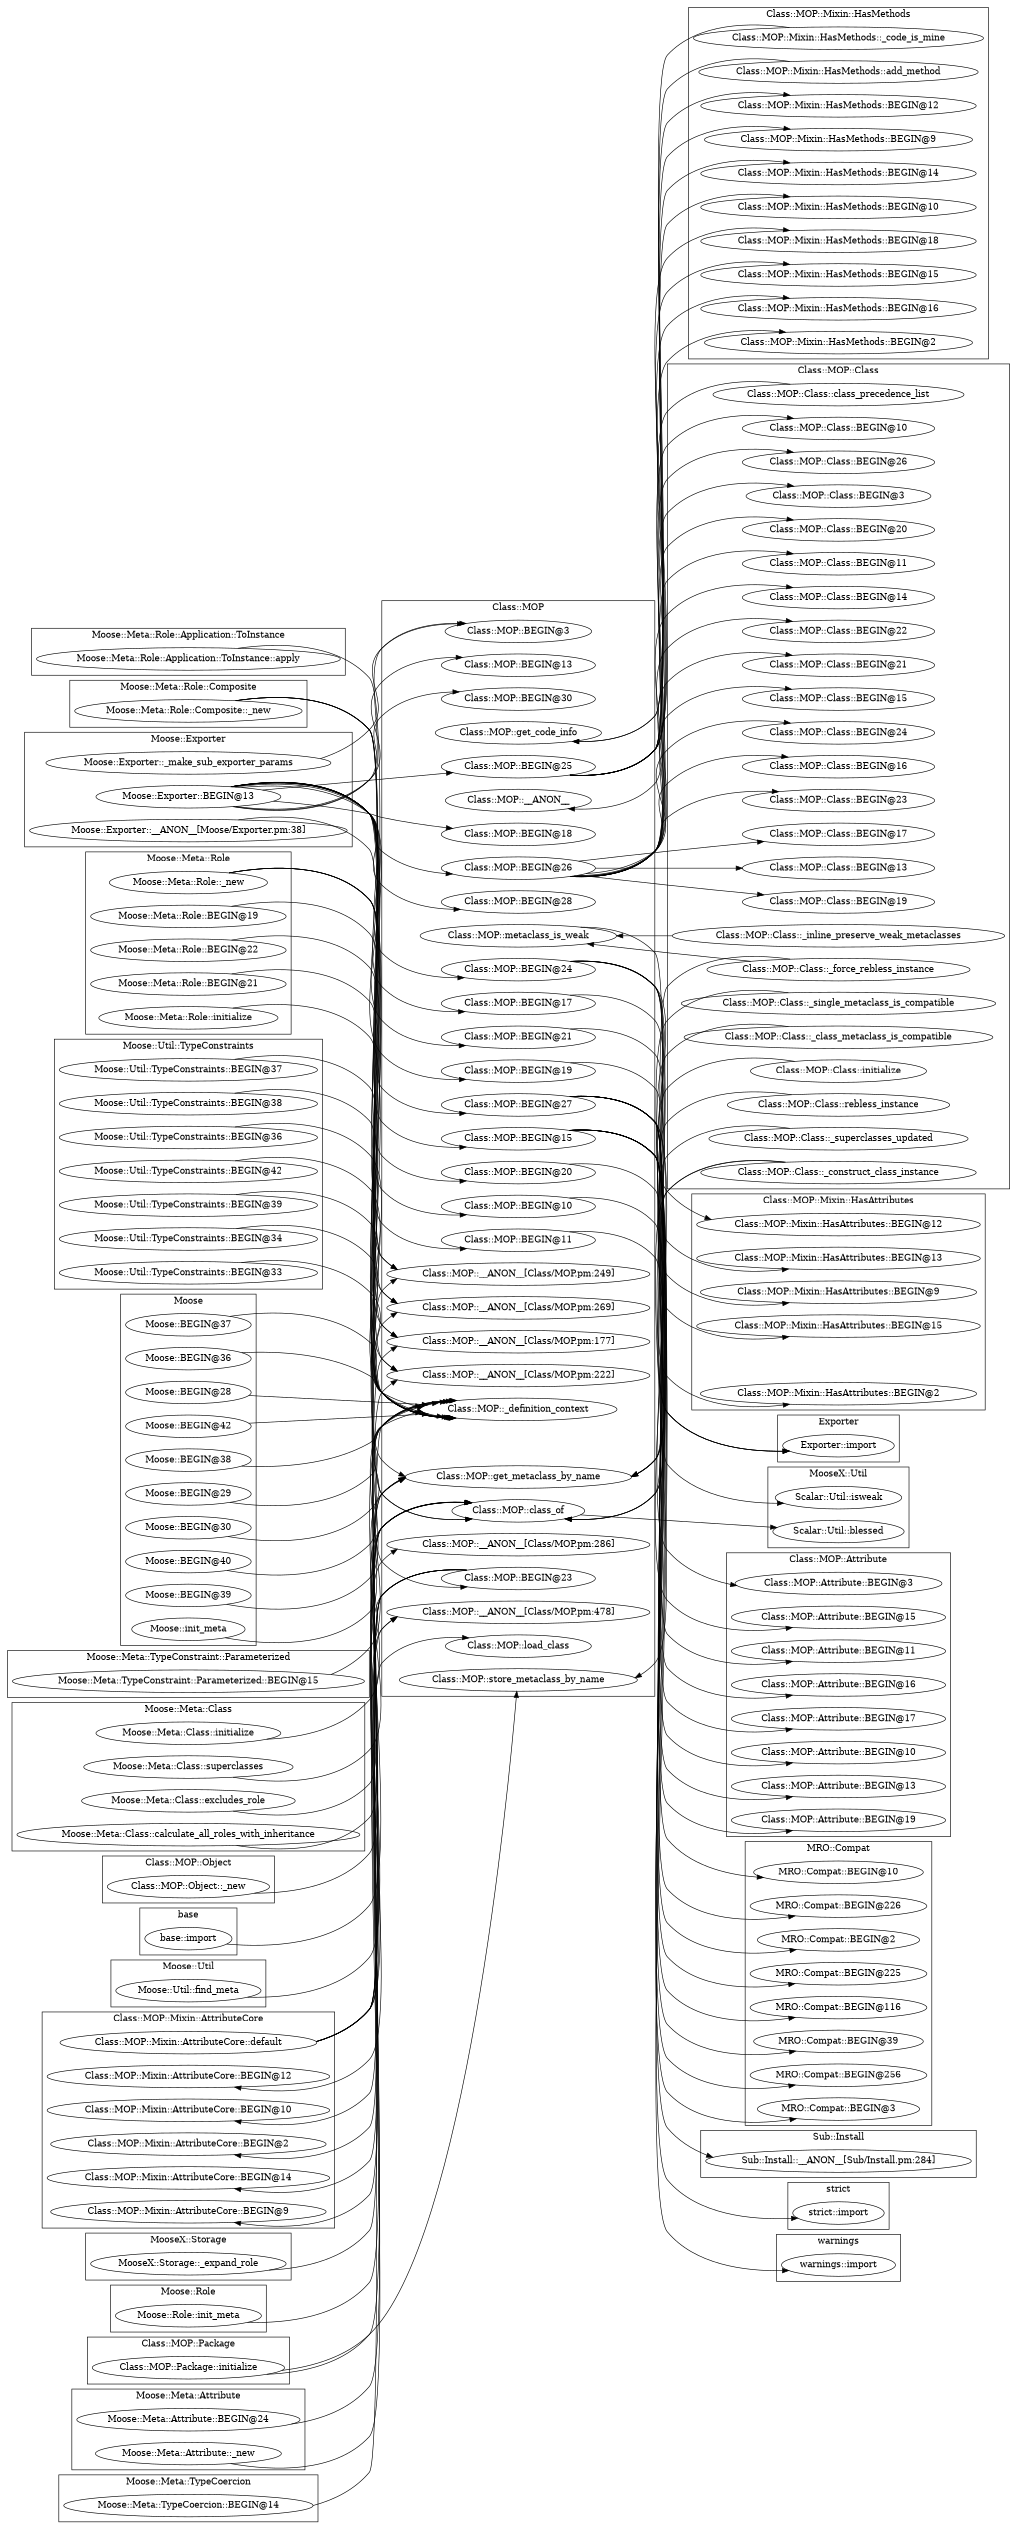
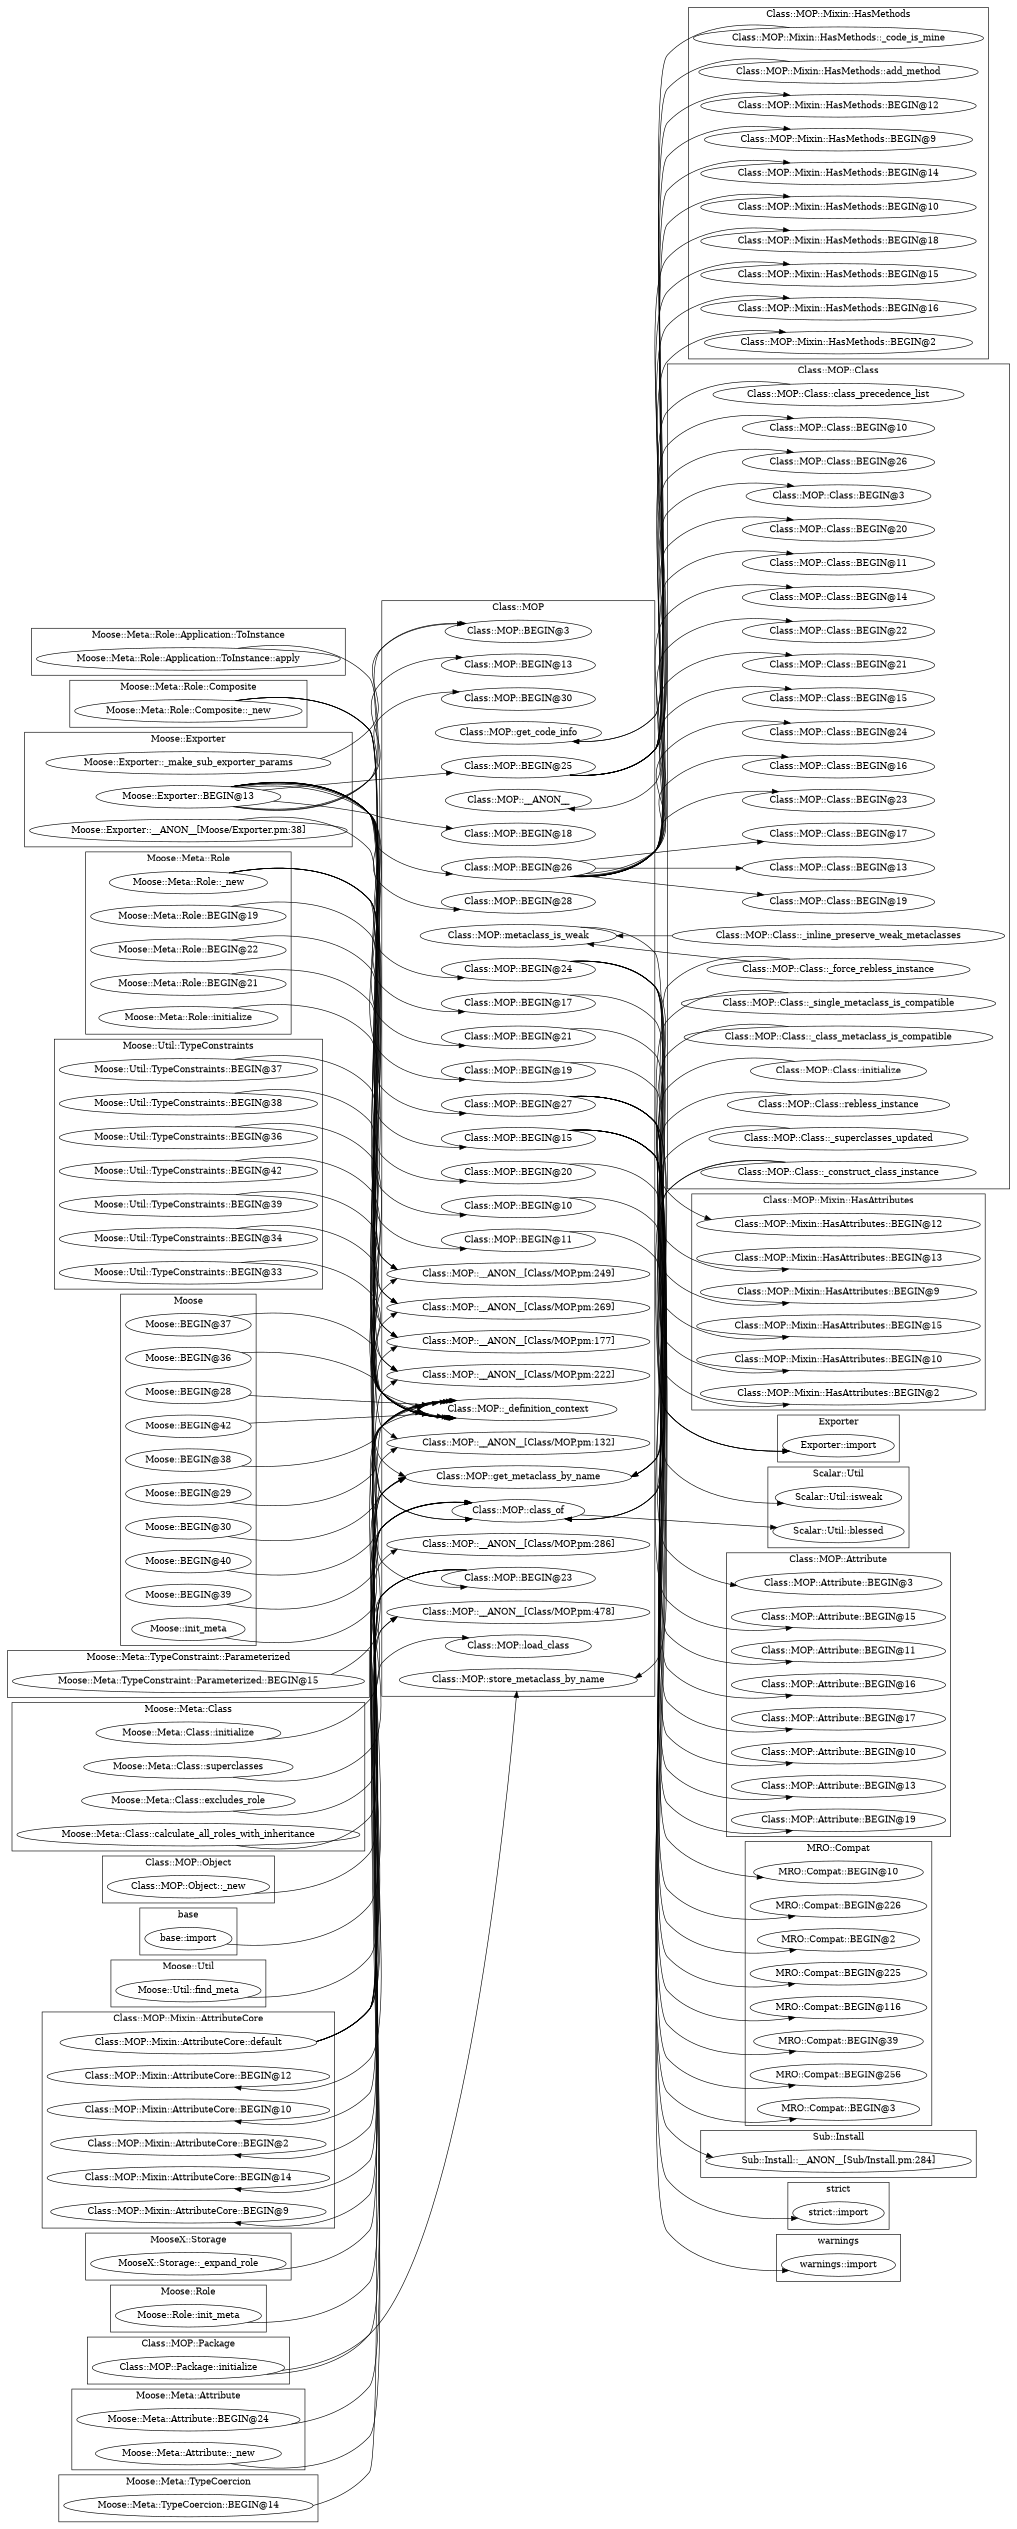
none -> (838, 1360)
none -> (518, 1443)
(838, 1474) -> (838, 1474)
